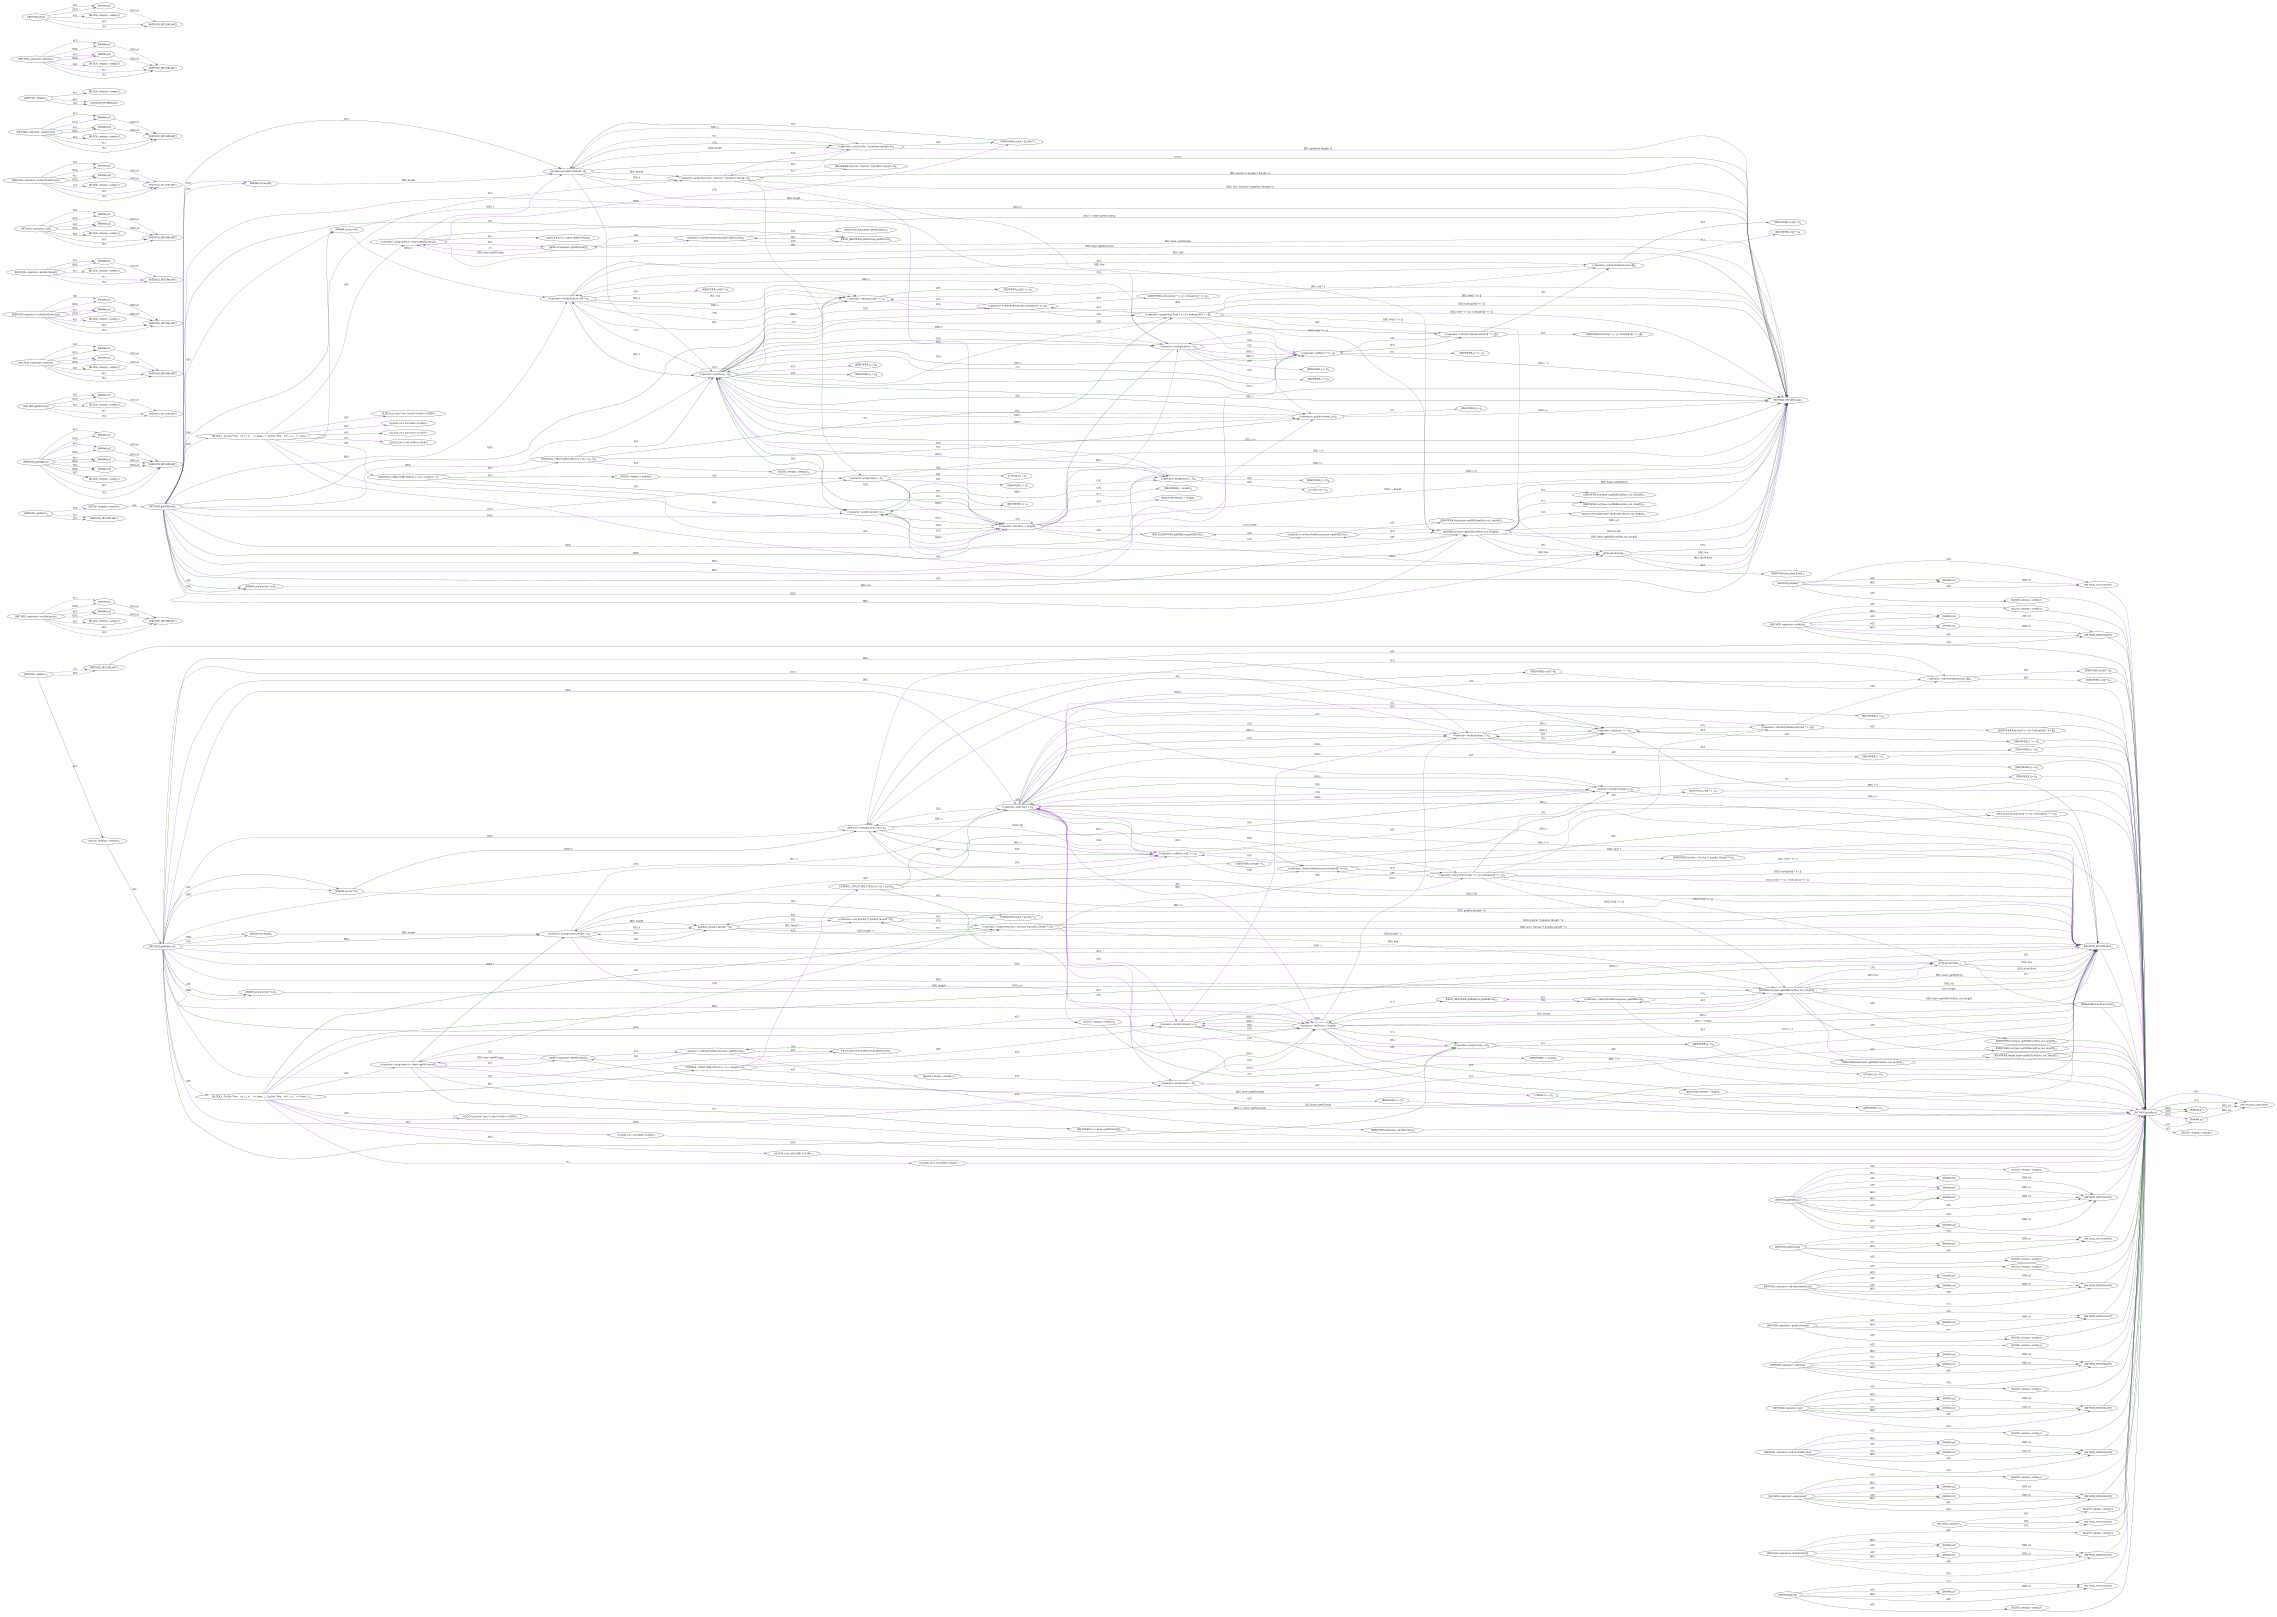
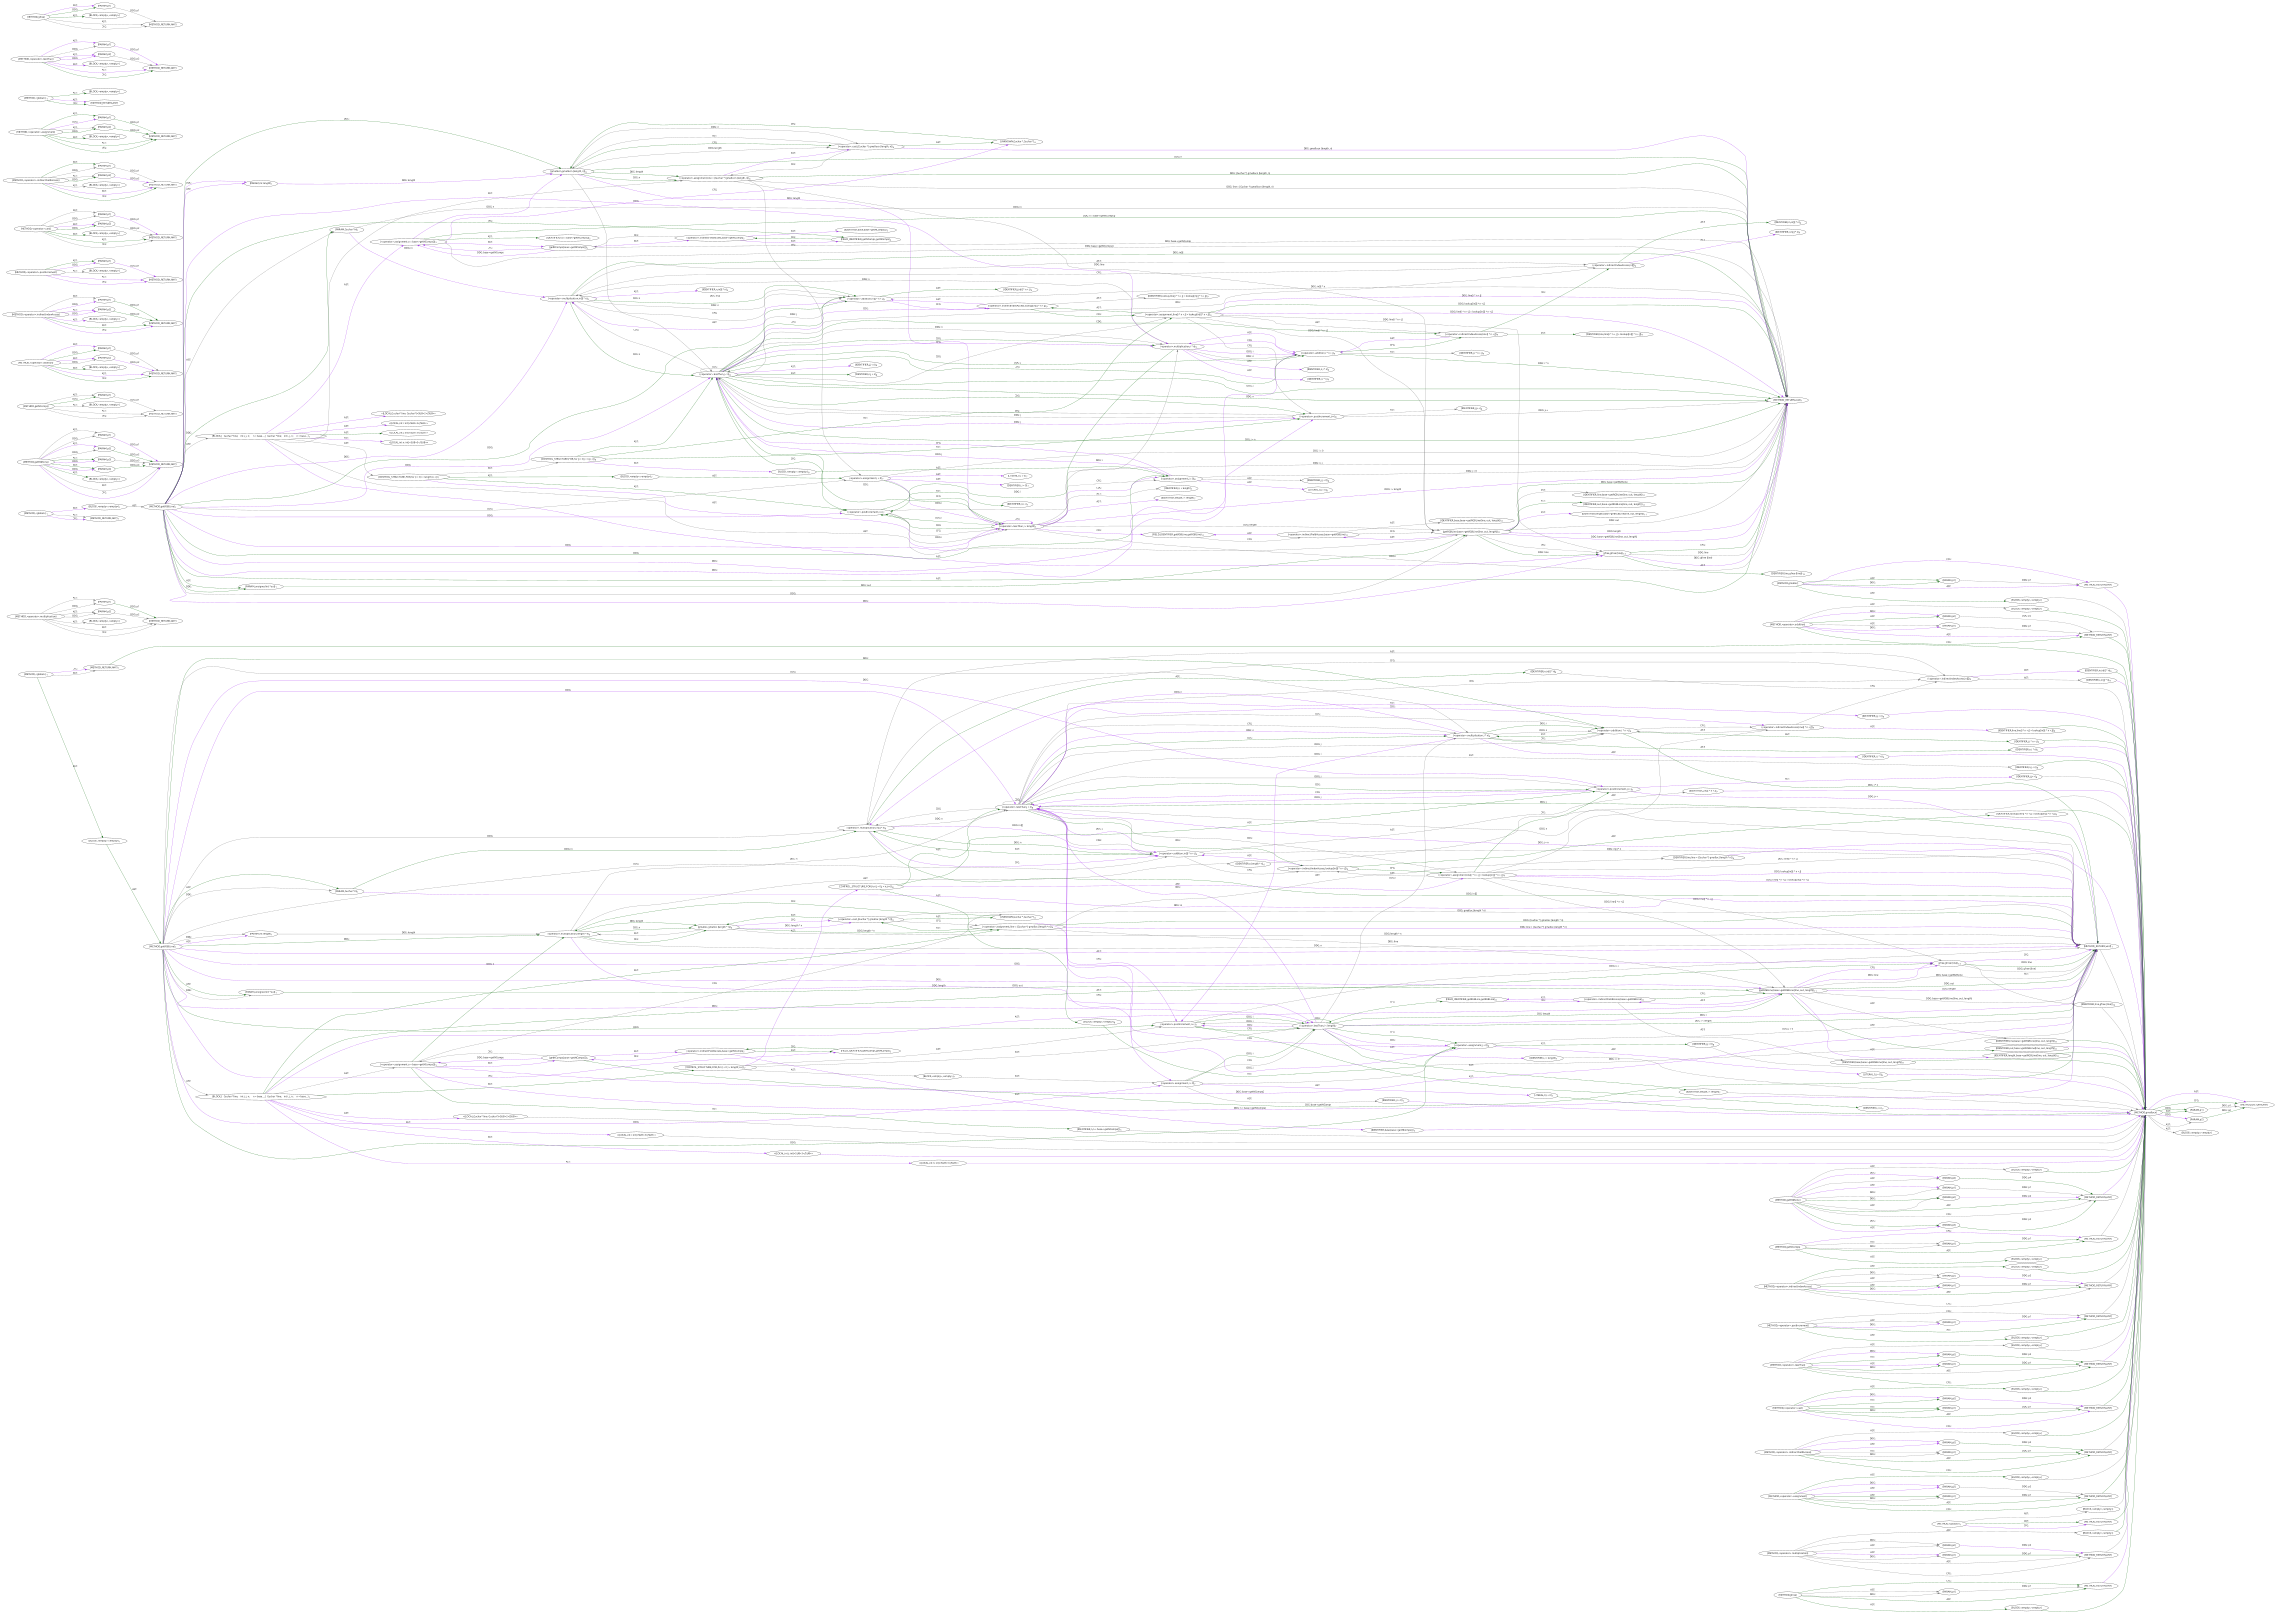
(866, 166) -> none
